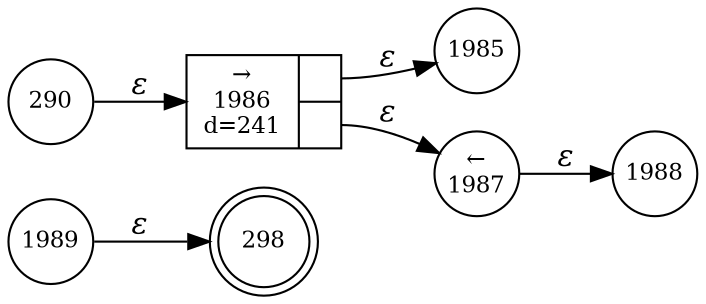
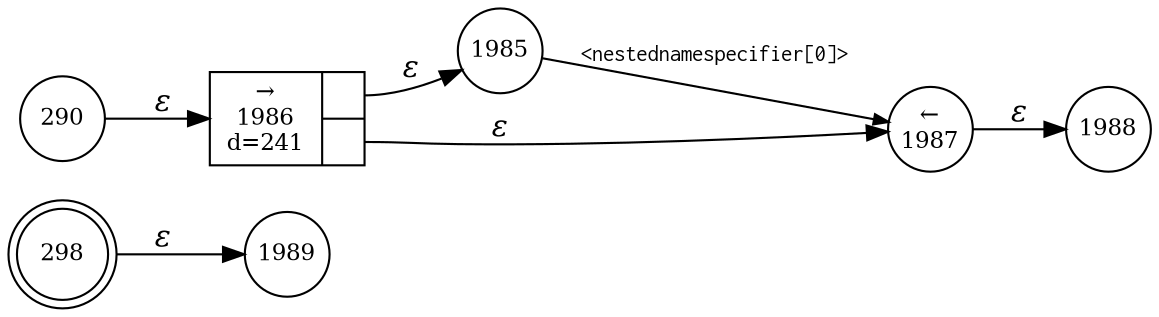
none -> (708, 89)
(141, 242) -> (170, 254)
